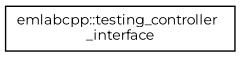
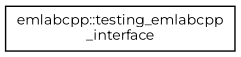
(120, 29) -> (120, 29)
